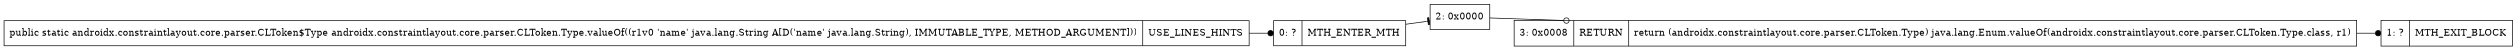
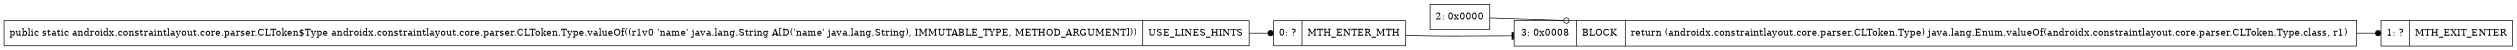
(1416, 23) -> (1458, 36)
(1601, 33) -> (1600, 33)
(2461, 33) -> (2461, 33)
